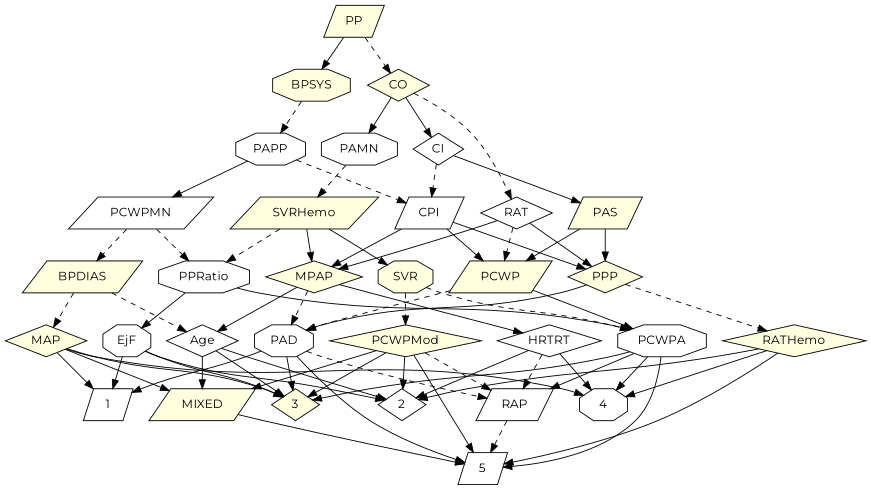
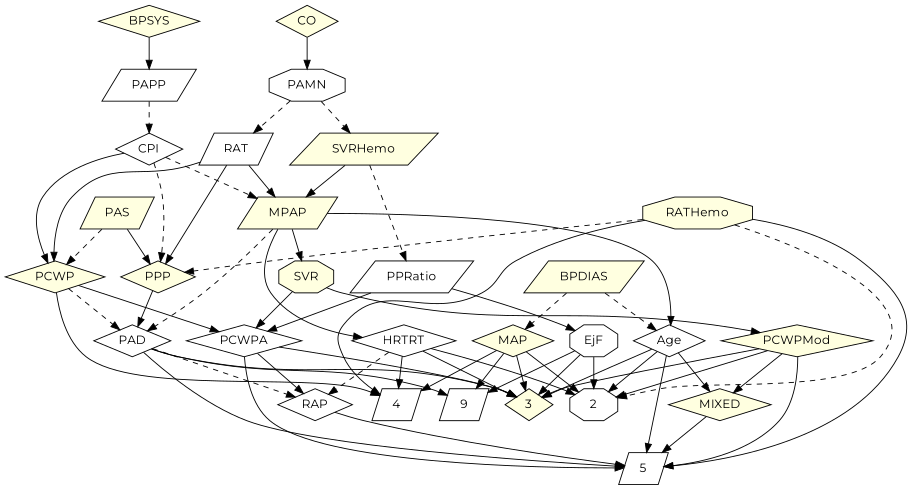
(354, 21) -> none
(311, 85) -> (149, 21)
(294, 113) -> (149, 49)
(471, 133) -> (275, 114)
(271, 149) -> (149, 85)
(438, 149) -> none
(141, 213) -> none
(430, 213) -> (149, 149)
(516, 213) -> (236, 149)
(511, 237) -> (104, 176)
(563, 239) -> (87, 244)
(515, 244) -> (163, 207)
(354, 245) -> (296, 241)
(370, 246) -> (207, 176)
(204, 277) -> (412, 277)
(314, 277) -> (288, 213)
(501, 277) -> (55, 277)
(406, 304) -> (517, 315)
(692, 306) -> (418, 244)
(523, 310) -> (276, 308)
(284, 341) -> (132, 341)
(662, 341) -> (244, 341)
(794, 341) -> (698, 213)
(450, 367) -> none
(113, 368) -> (549, 369)
(609, 370) -> (867, 366)
none -> (468, 373)
(632, 374) -> (191, 380)
none -> (657, 400)
(108, 405) -> (464, 405)
(202, 405) -> (720, 405)
(402, 405) -> (594, 405)
(515, 405) -> (315, 405)
(603, 405) -> (397, 405)
(501, 433) -> (474, 443)
